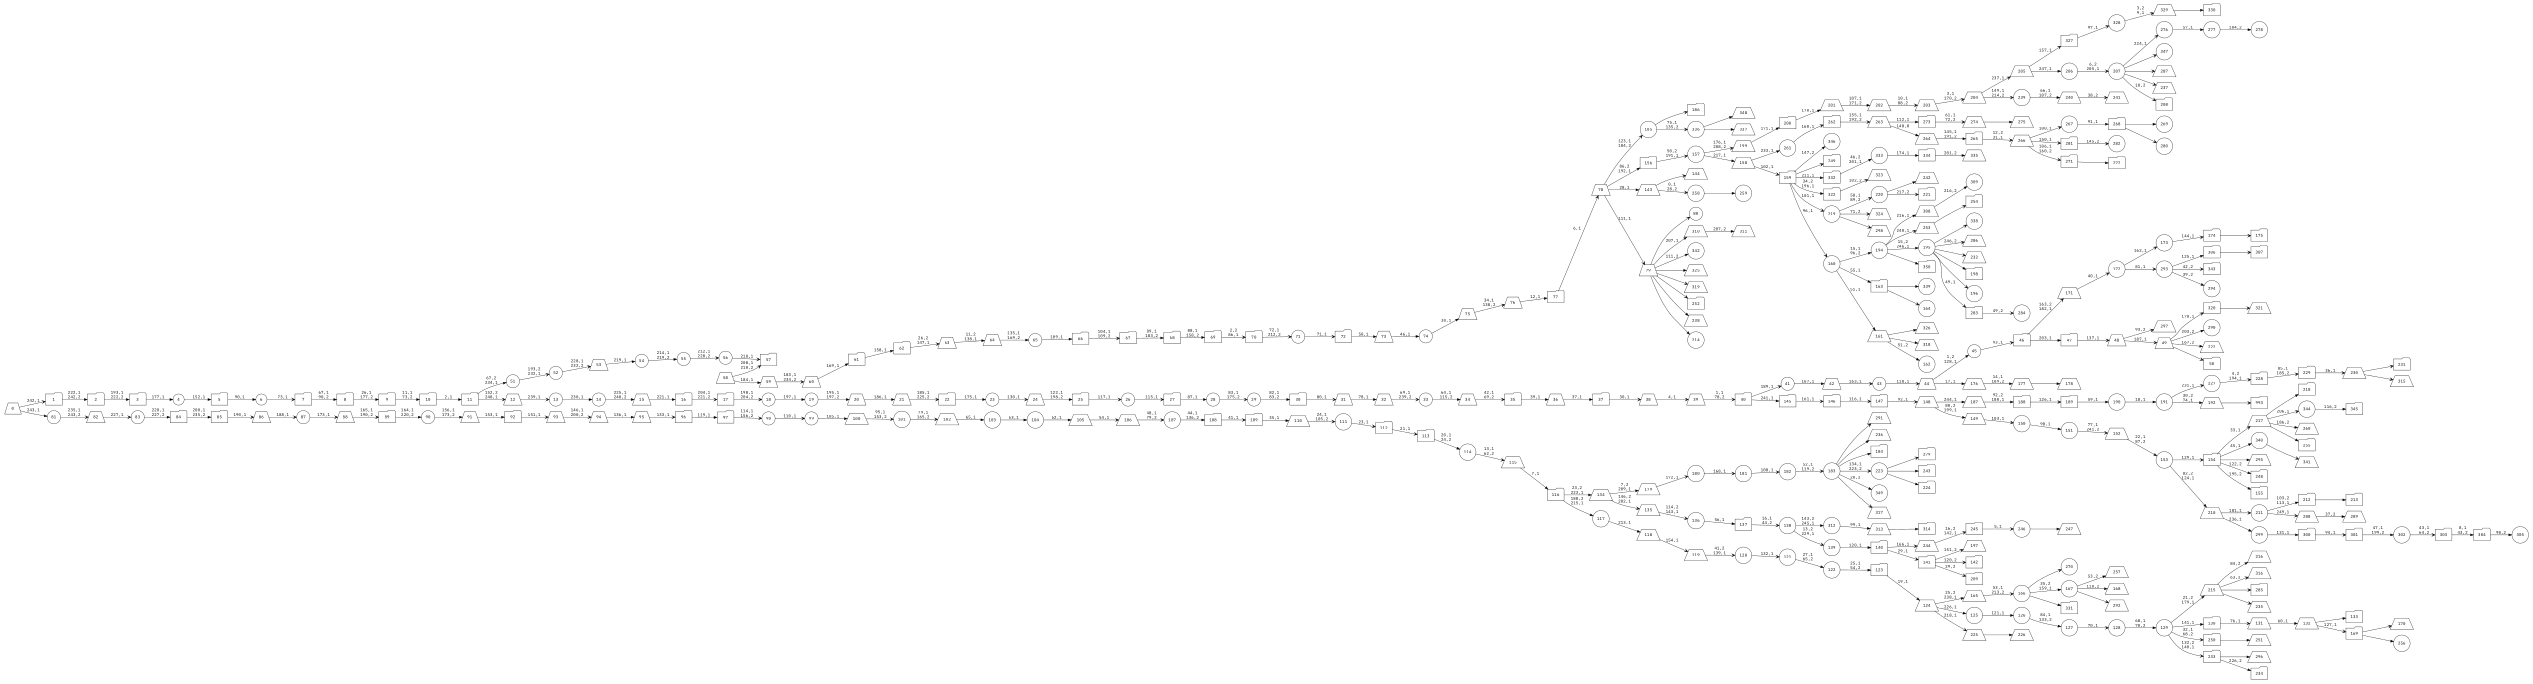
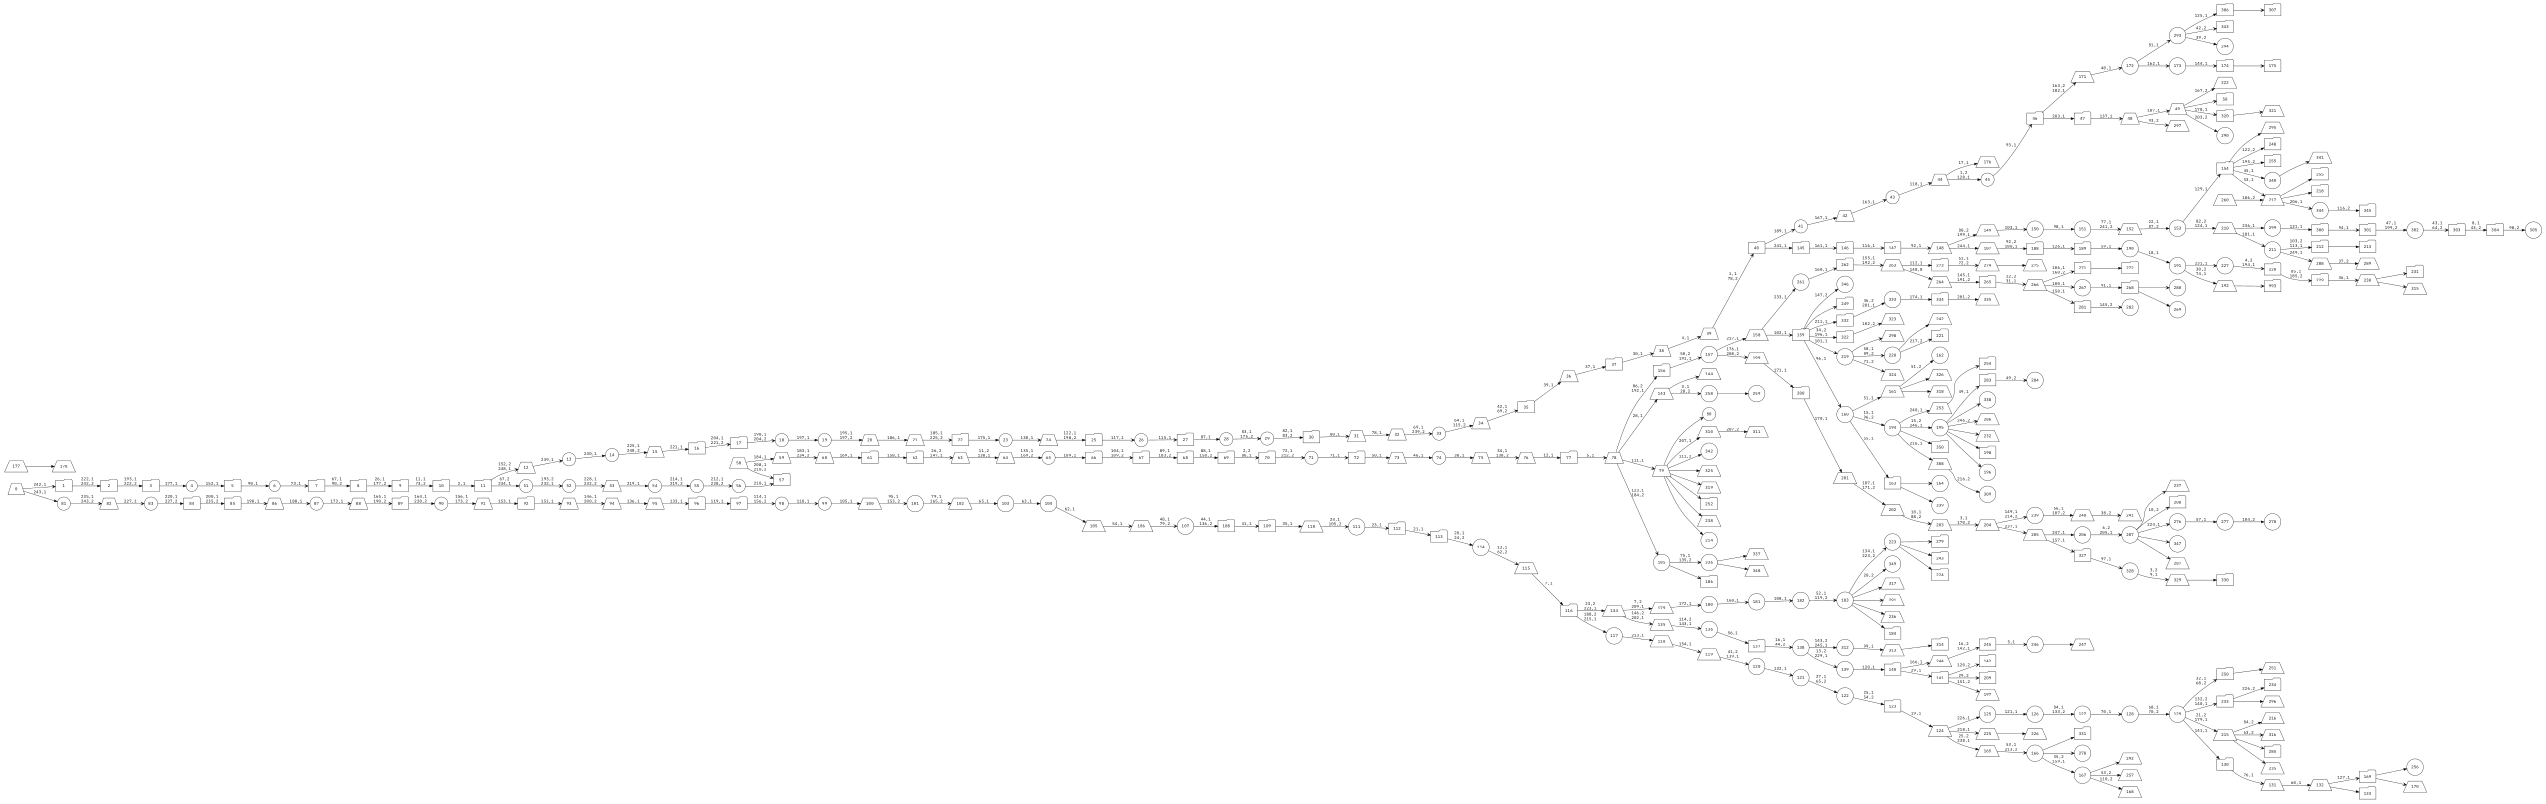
(1997, 384) -> none
(2282, 426) -> (2247, 200)
